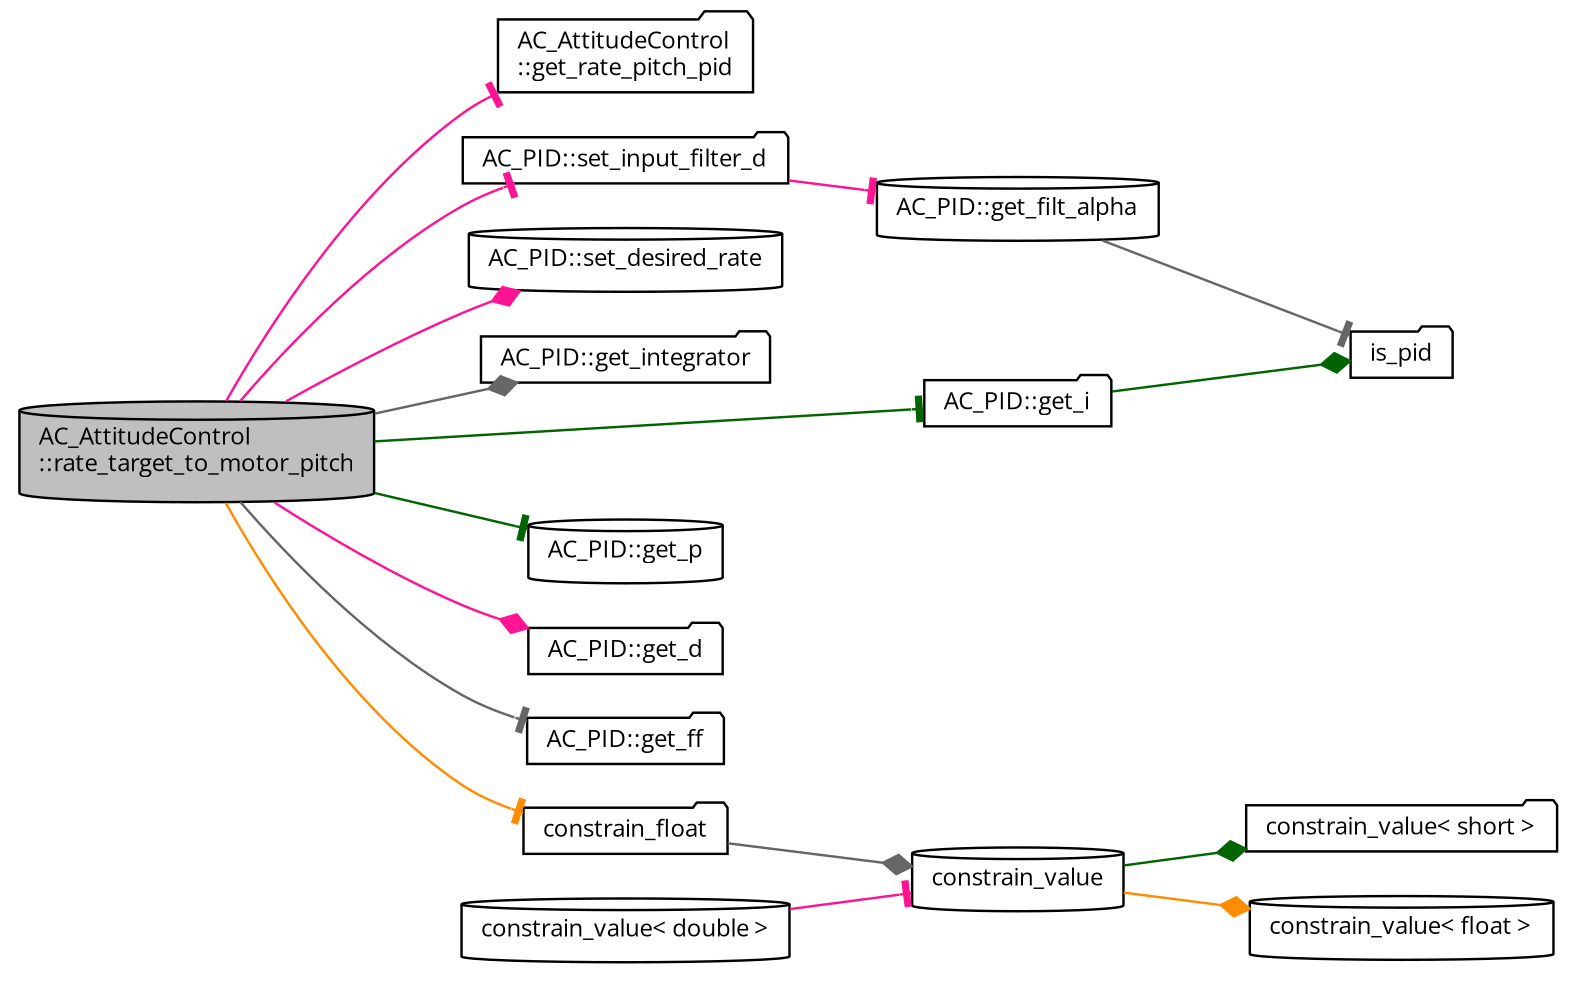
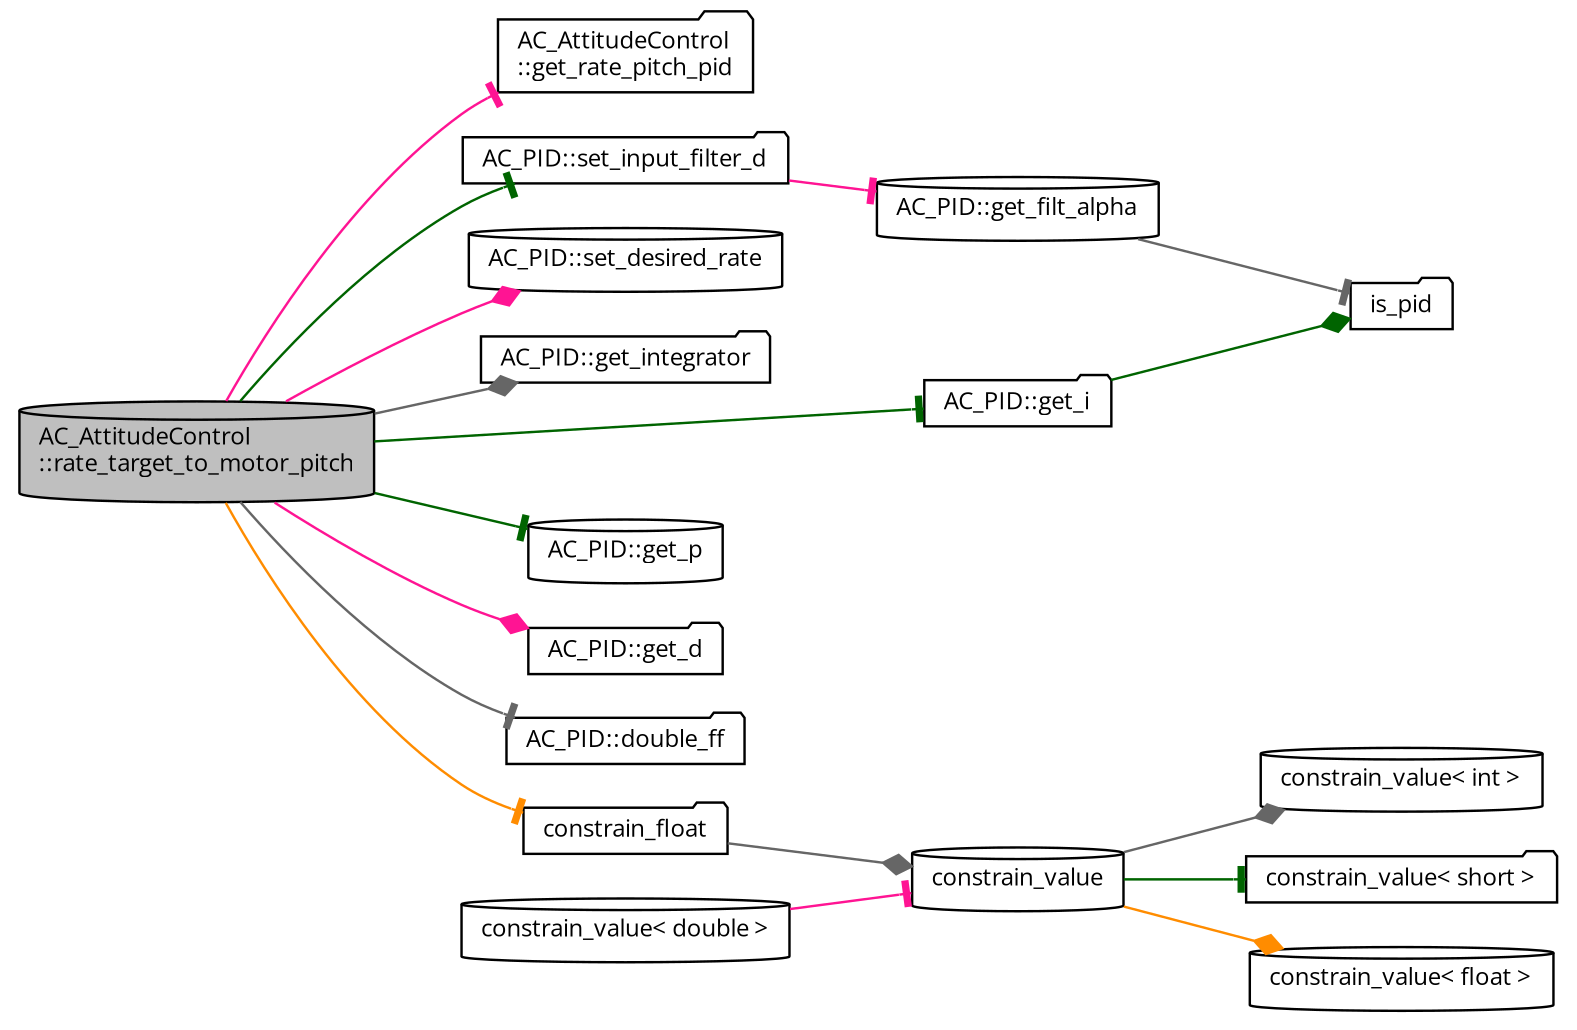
(360, 280) -> (360, 280)
(626, 741) -> (626, 741)
none -> (1402, 780)
(1170, 859) -> (1179, 879)
